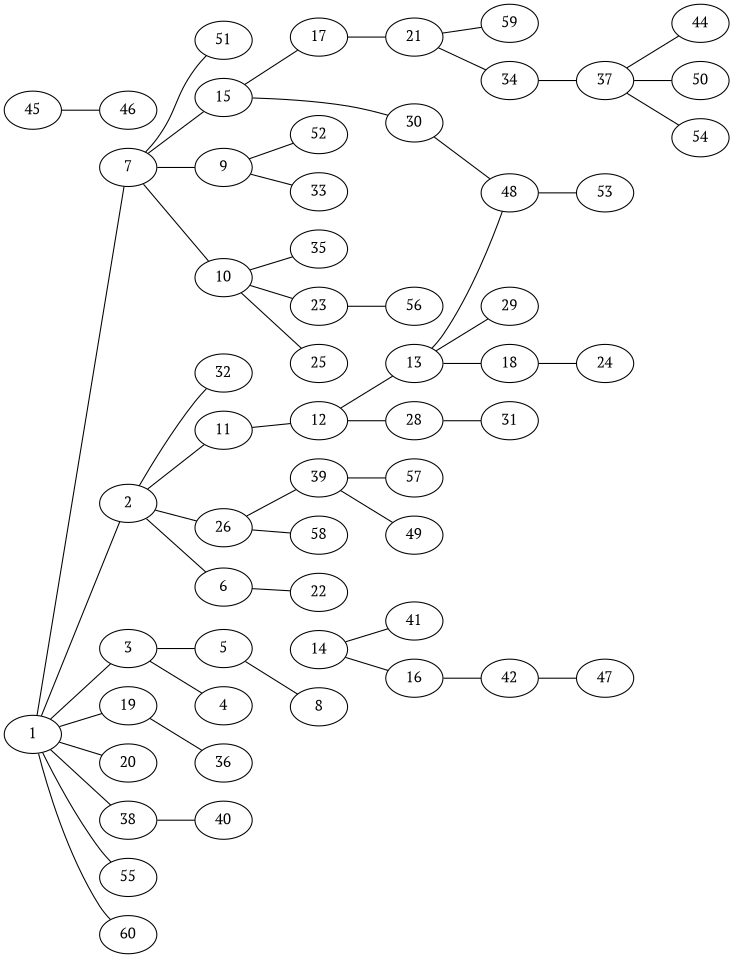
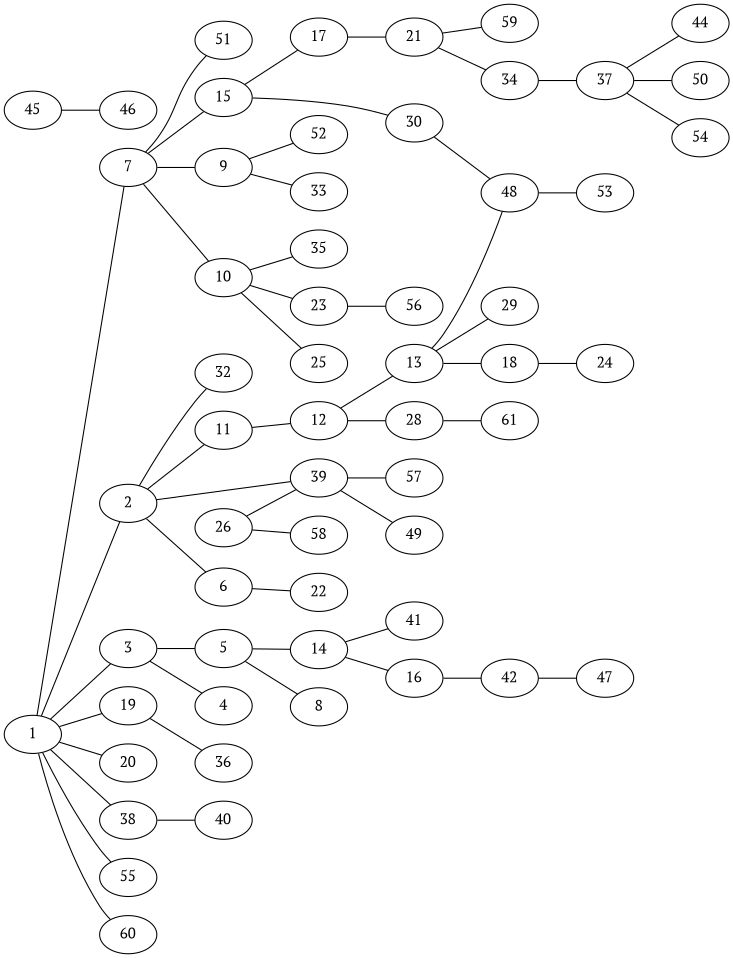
(510, 421) -> (510, 421)
(176, 516) -> (223, 491)
none -> (271, 649)
